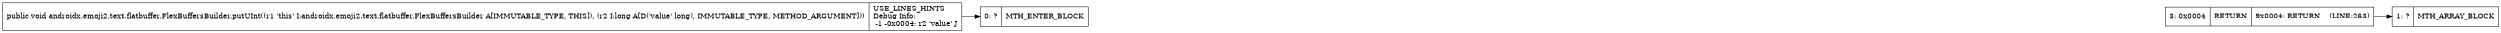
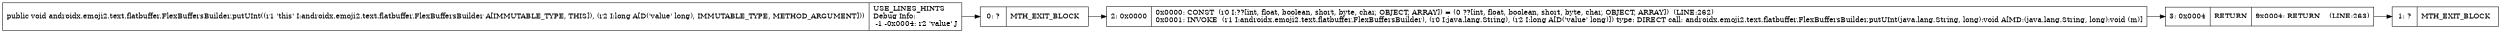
(1045, 16) -> (1045, 16)
(2456, 16) -> (2456, 16)
none -> (1627, 17)
